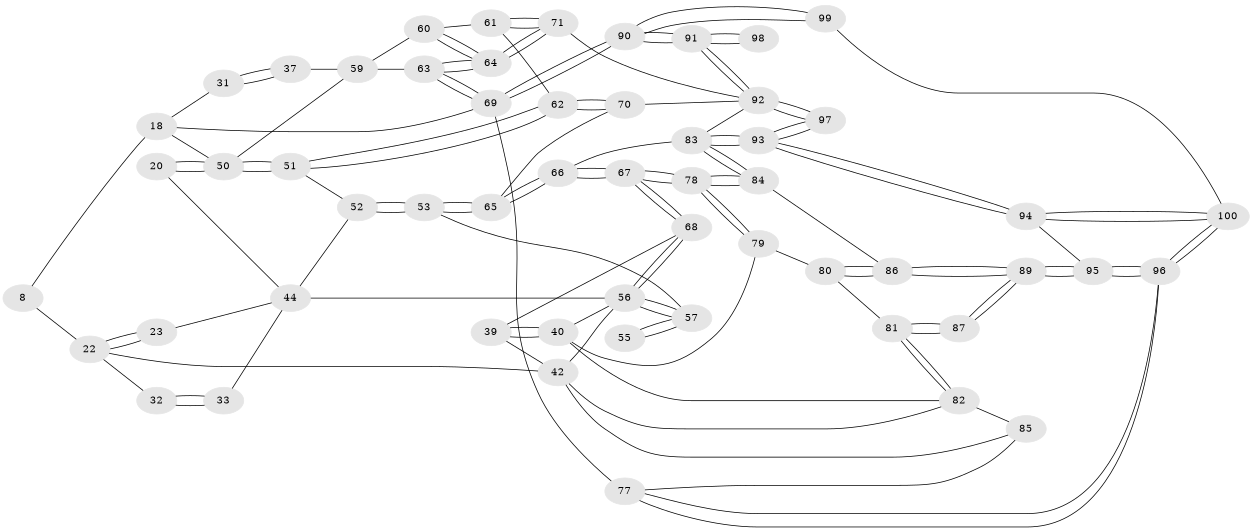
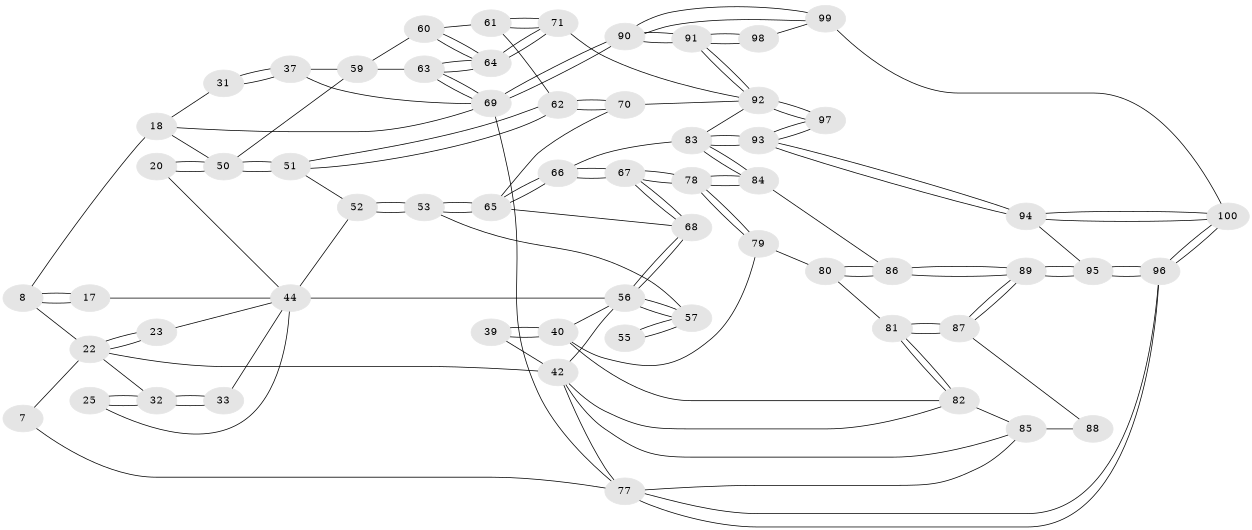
none -> (792, 29)
none -> (387, 98)
(591, 280) -> (592, 218)
none -> (90, 298)
none -> (90, 401)
none -> (23, 418)
none -> (1093, 429)
none -> (586, 434)
